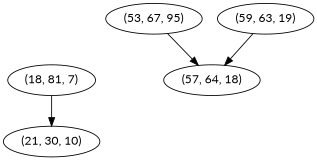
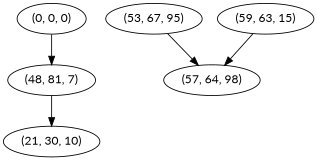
none -> (52, 19)
(266, 19) -> (266, 19)
(52, 80) -> (52, 80)
(212, 80) -> (212, 80)
